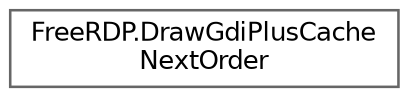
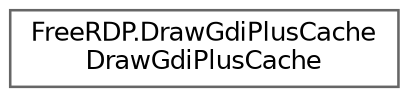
(204, 49) -> (204, 49)
